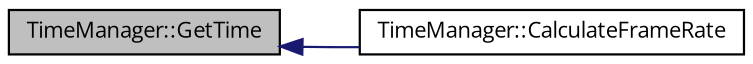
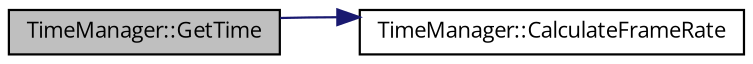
(331, 47) -> (309, 17)
